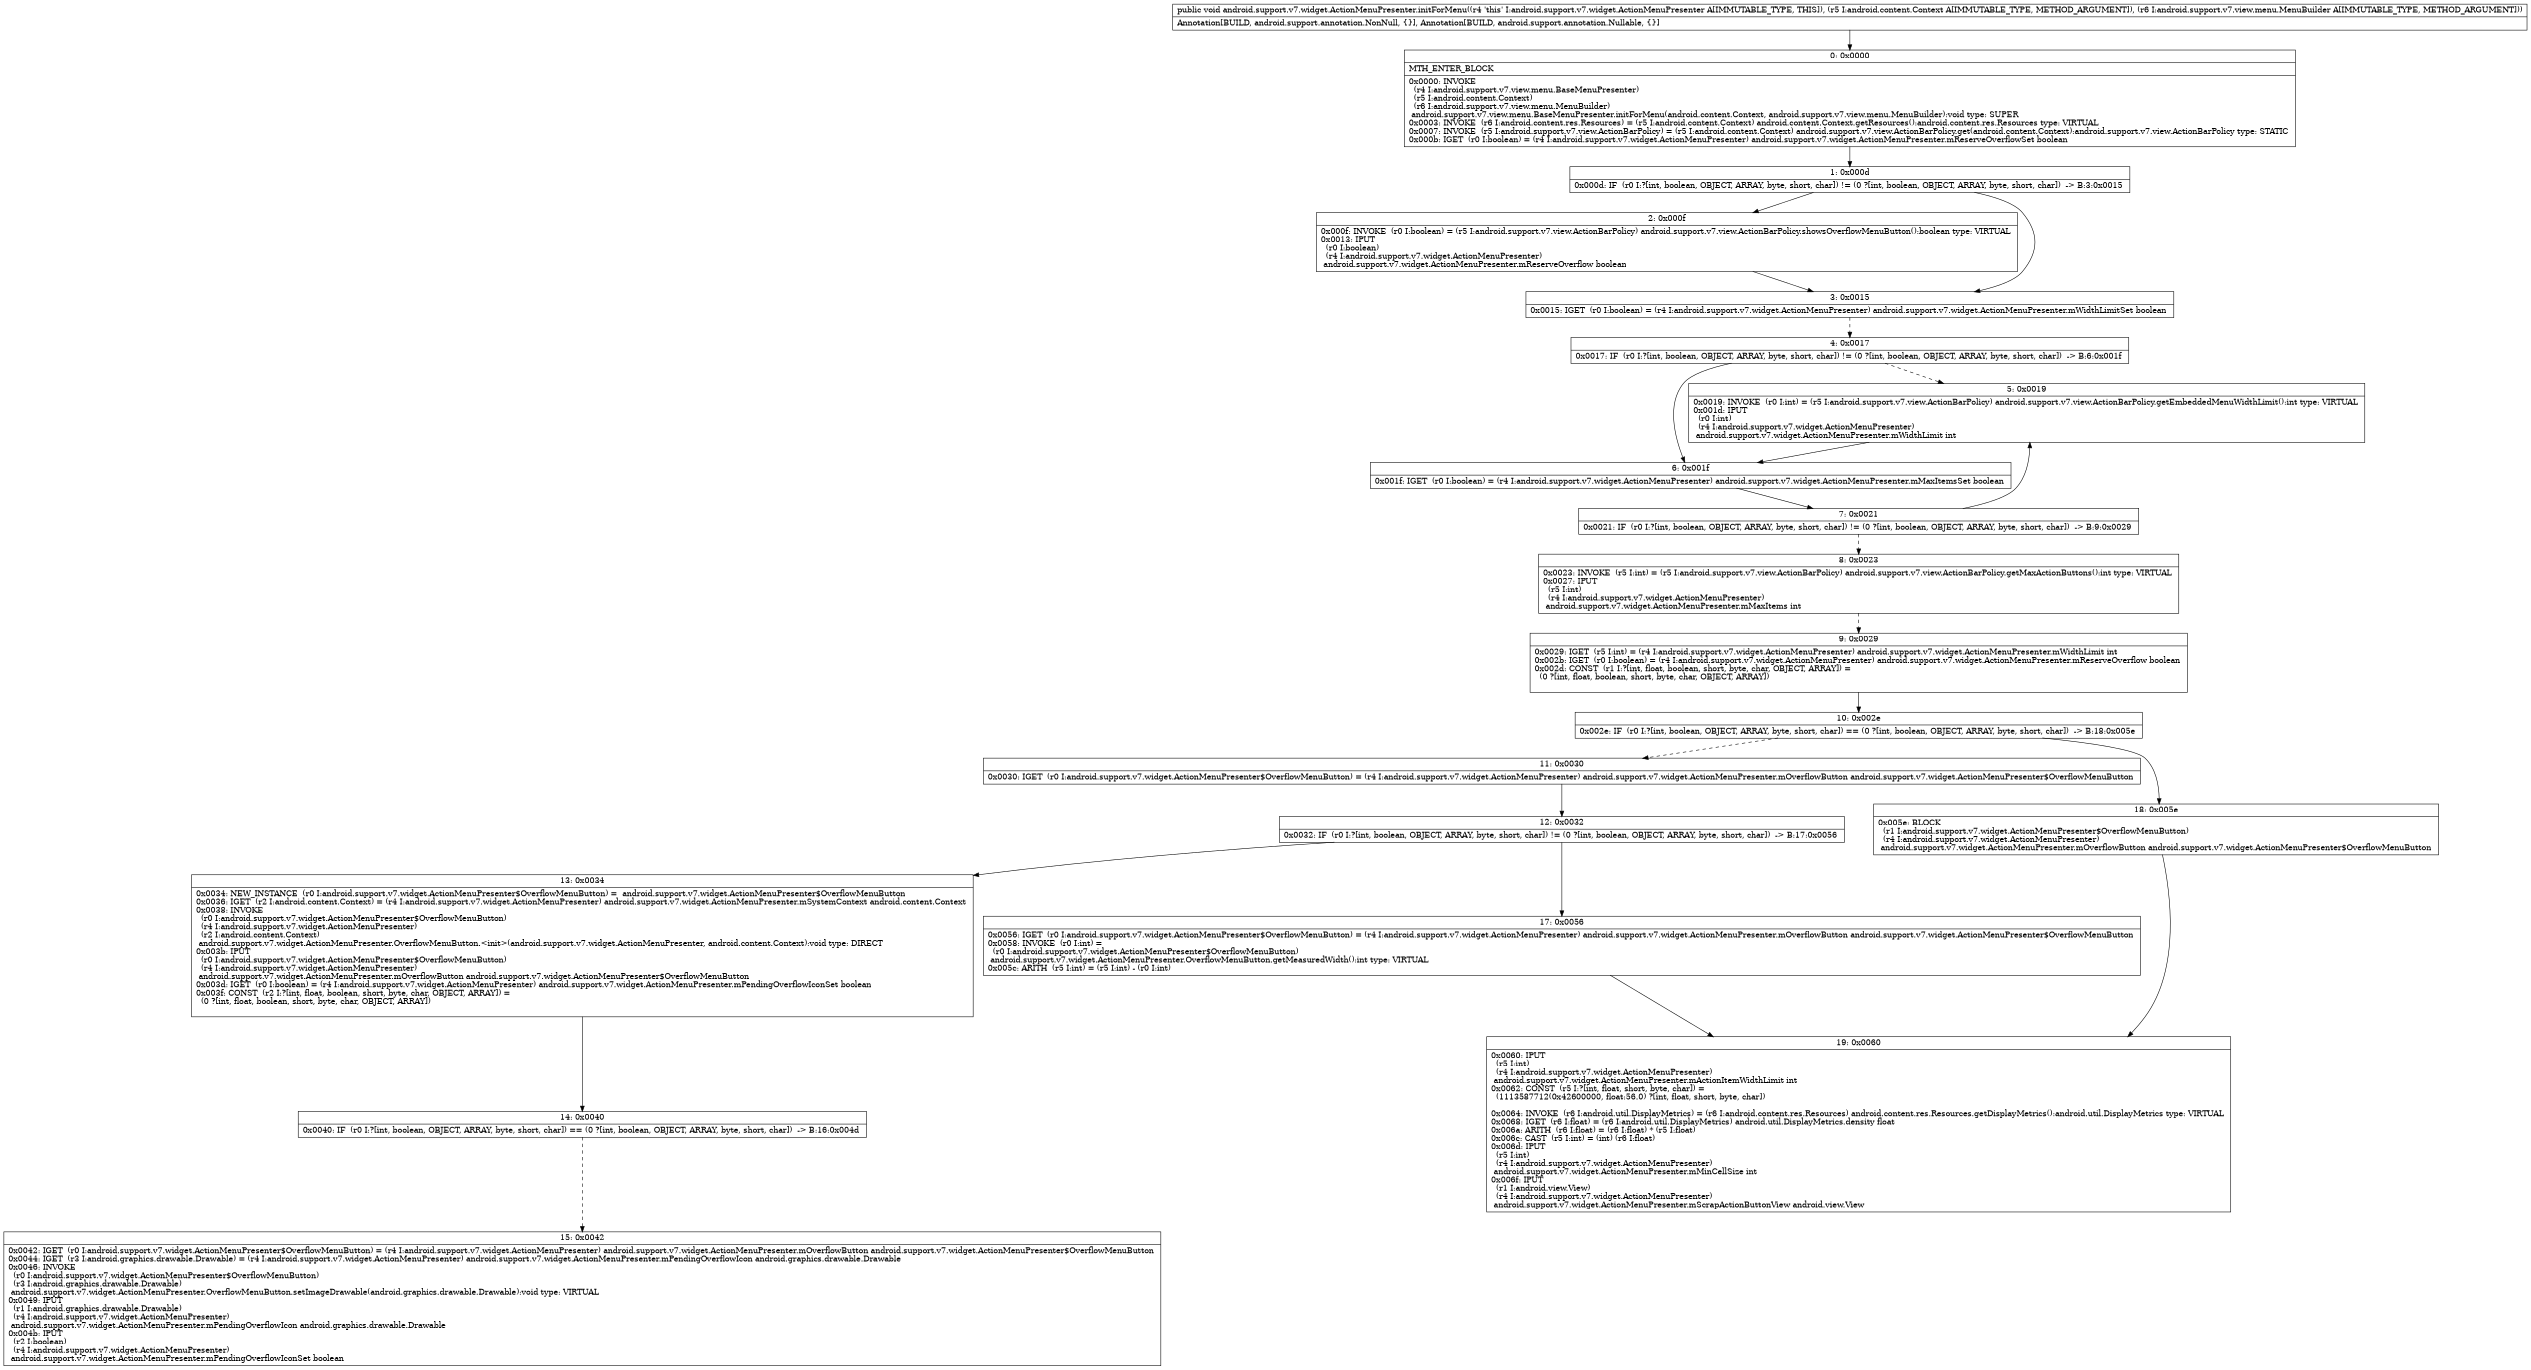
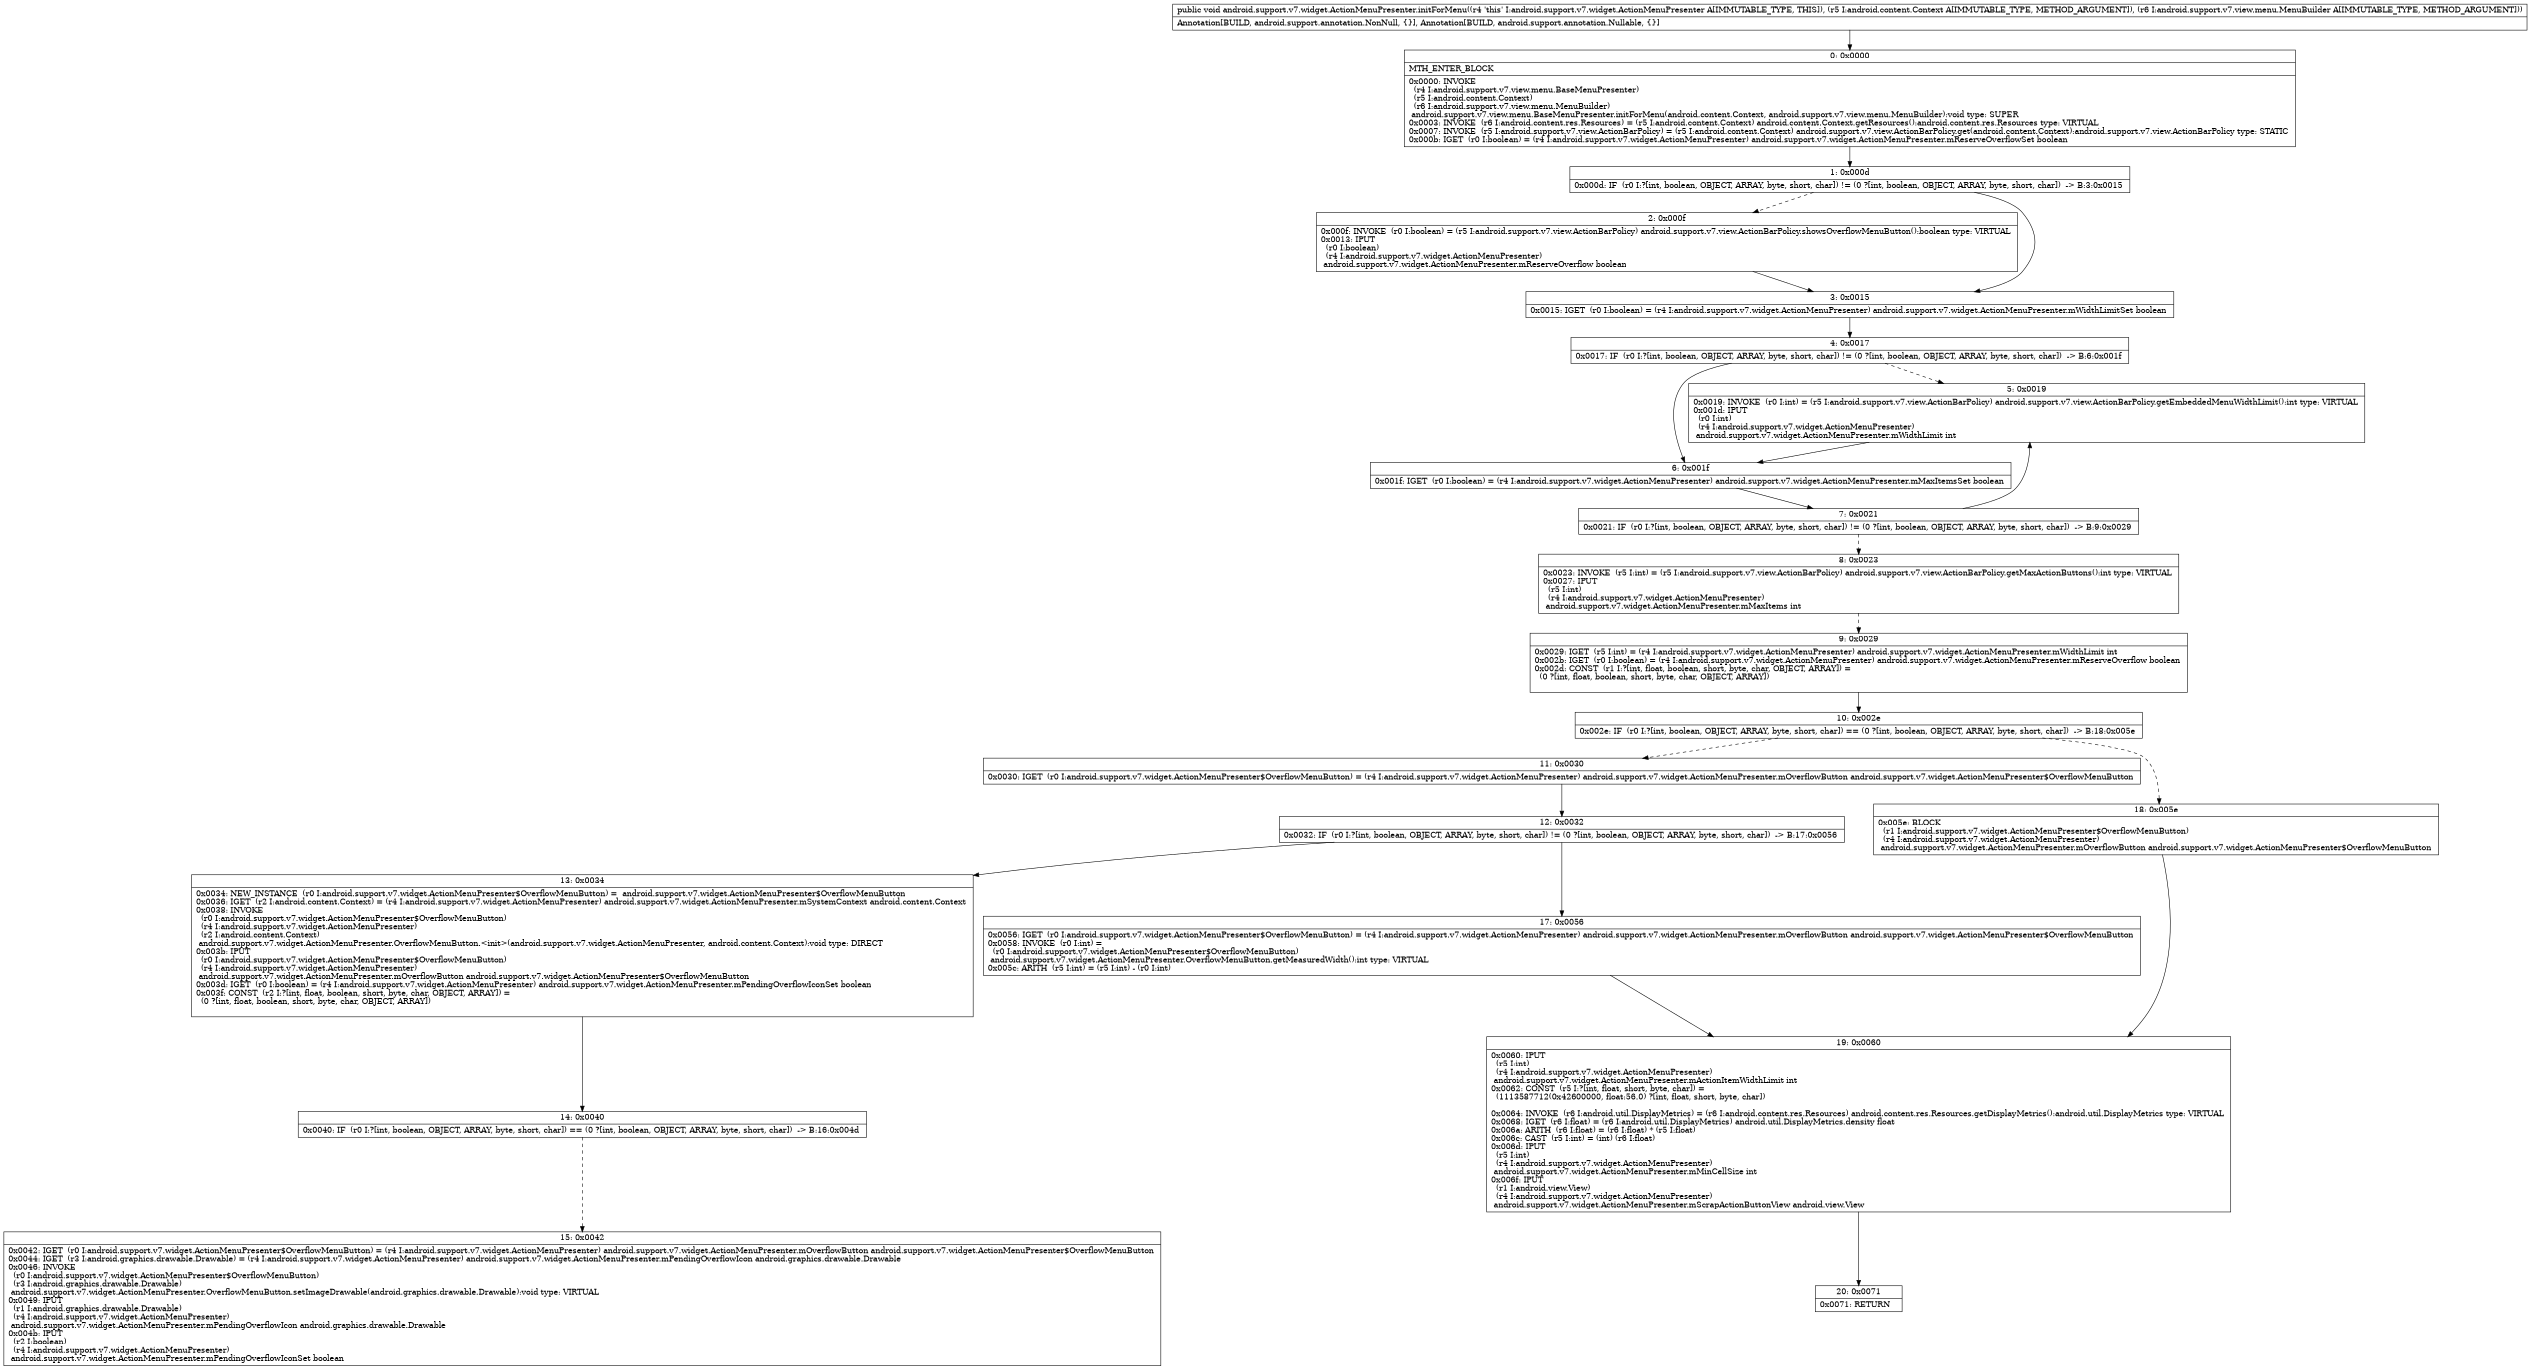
(1786, 202) -> (1786, 202)
(1850, 325) -> (1850, 325)
(2116, 748) -> (2116, 748)
none -> (1859, 1299)
